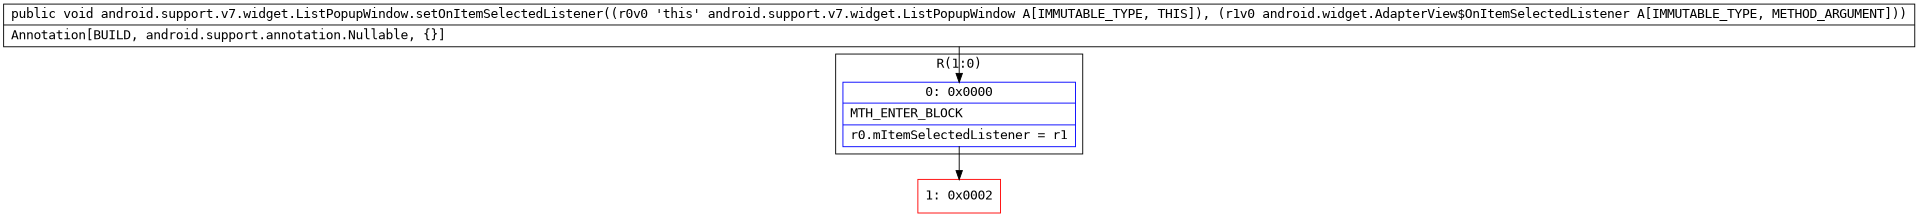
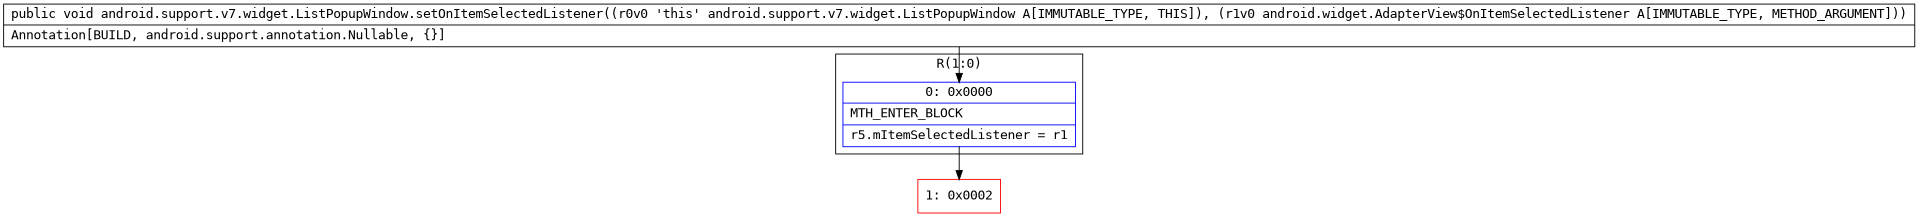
(959, 135) -> (959, 135)
